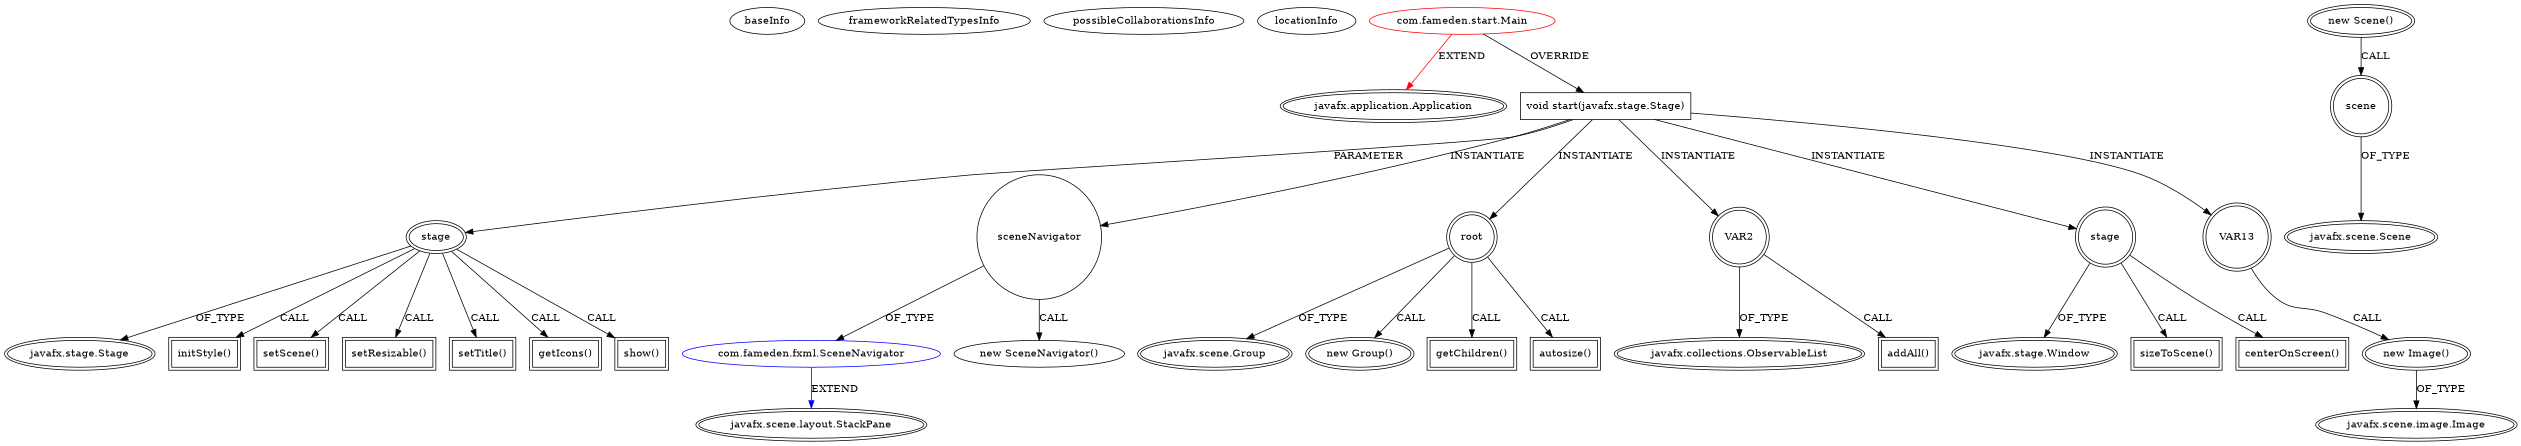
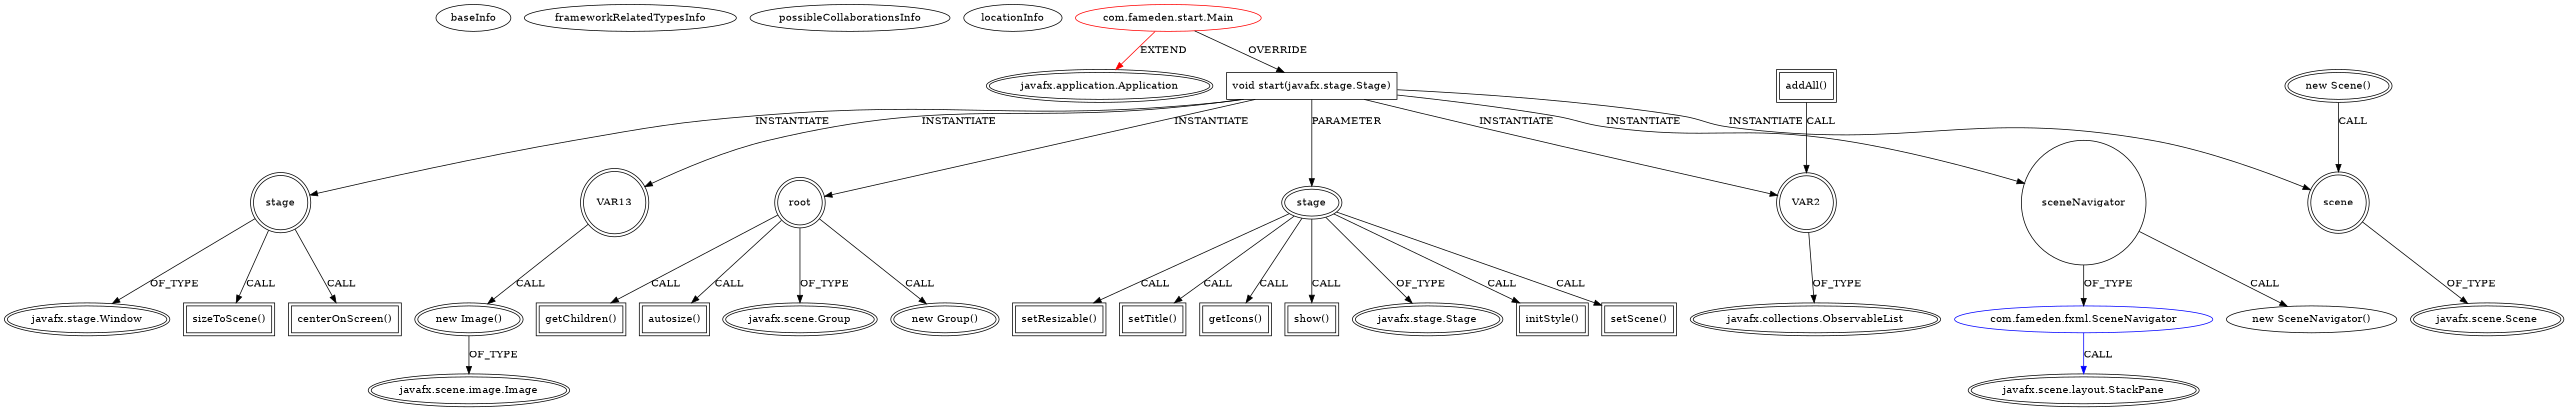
none -> (1853, 135)
(1821, 294) -> (1806, 129)
(835, 389) -> (2098, 355)
